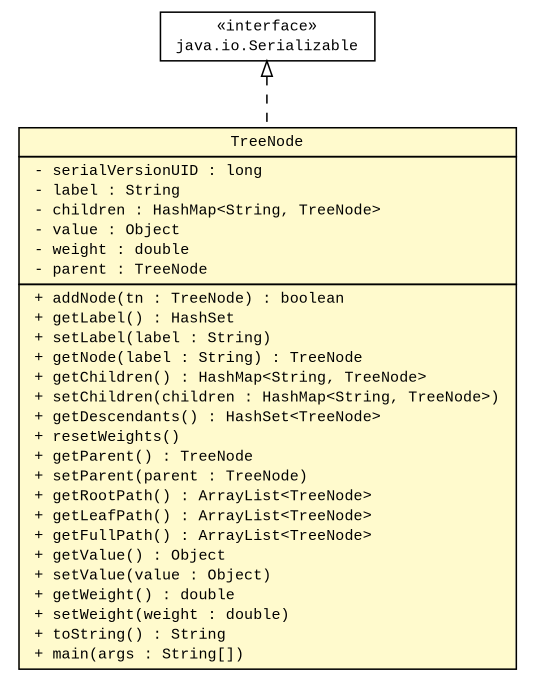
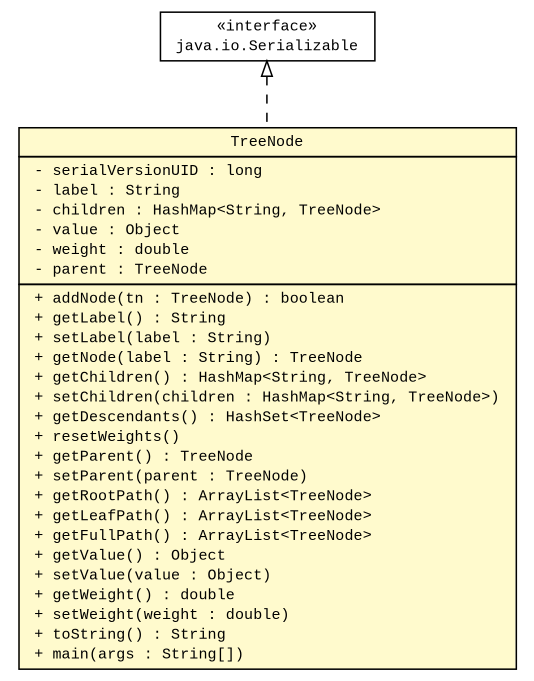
(135, 318) -> (131, 318)
